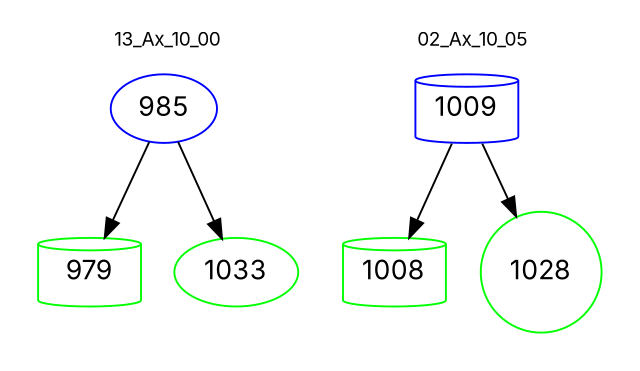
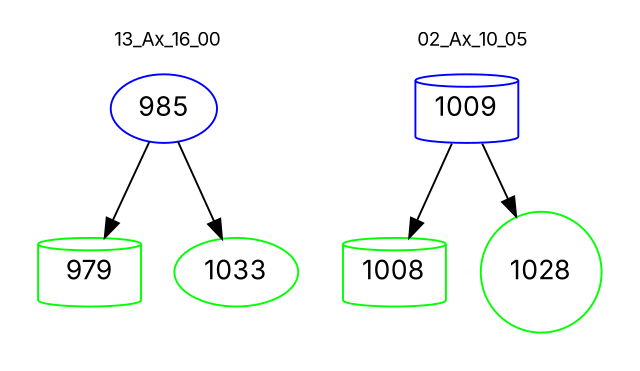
(168, 41) -> (168, 41)
